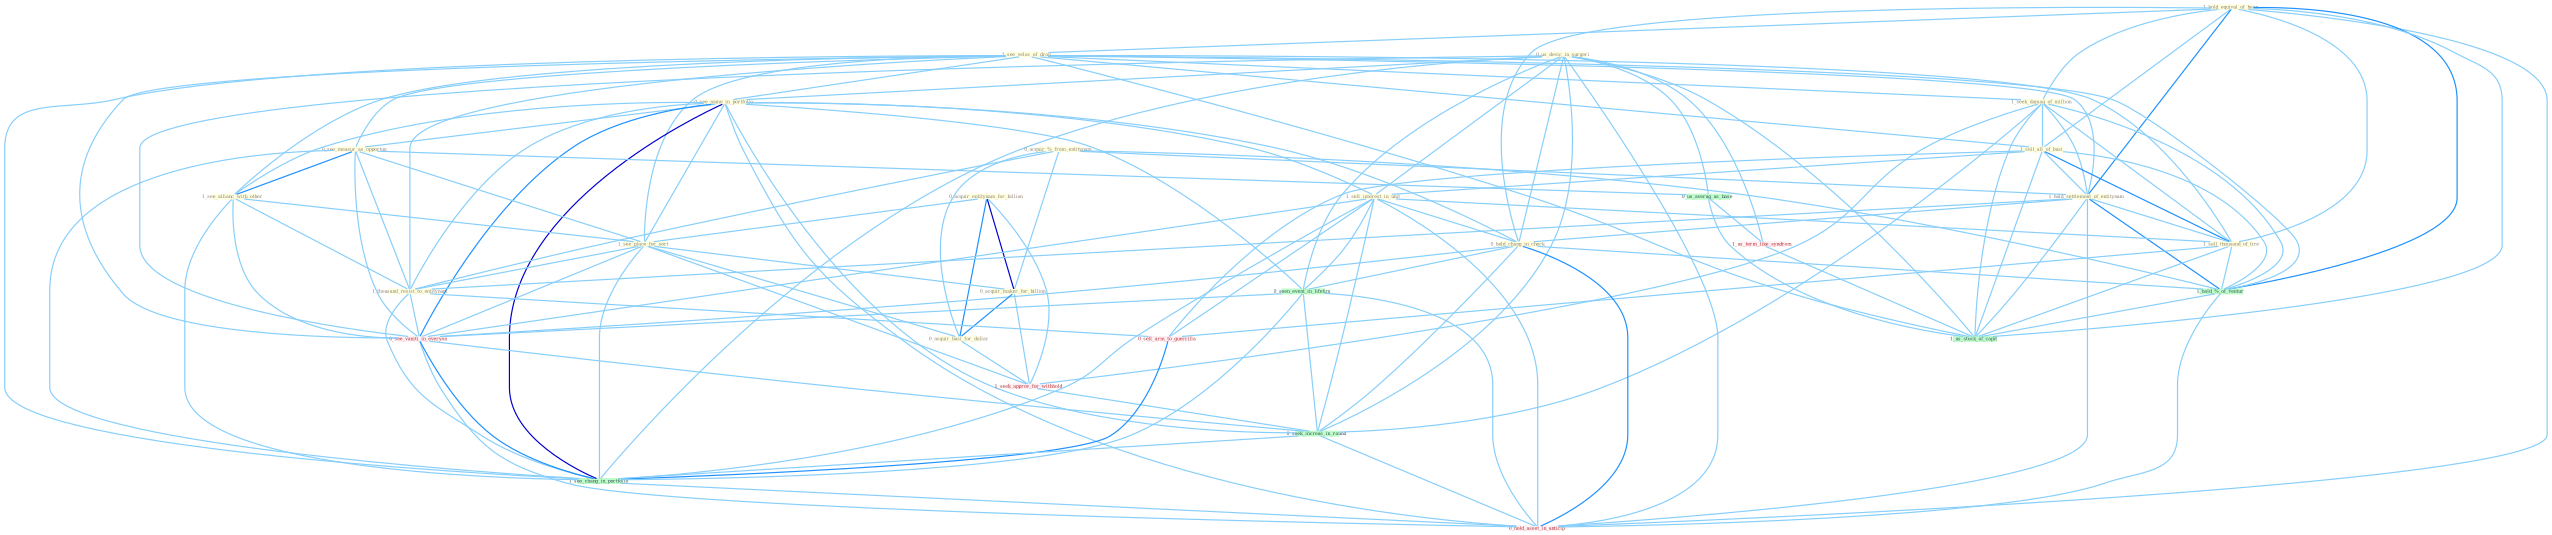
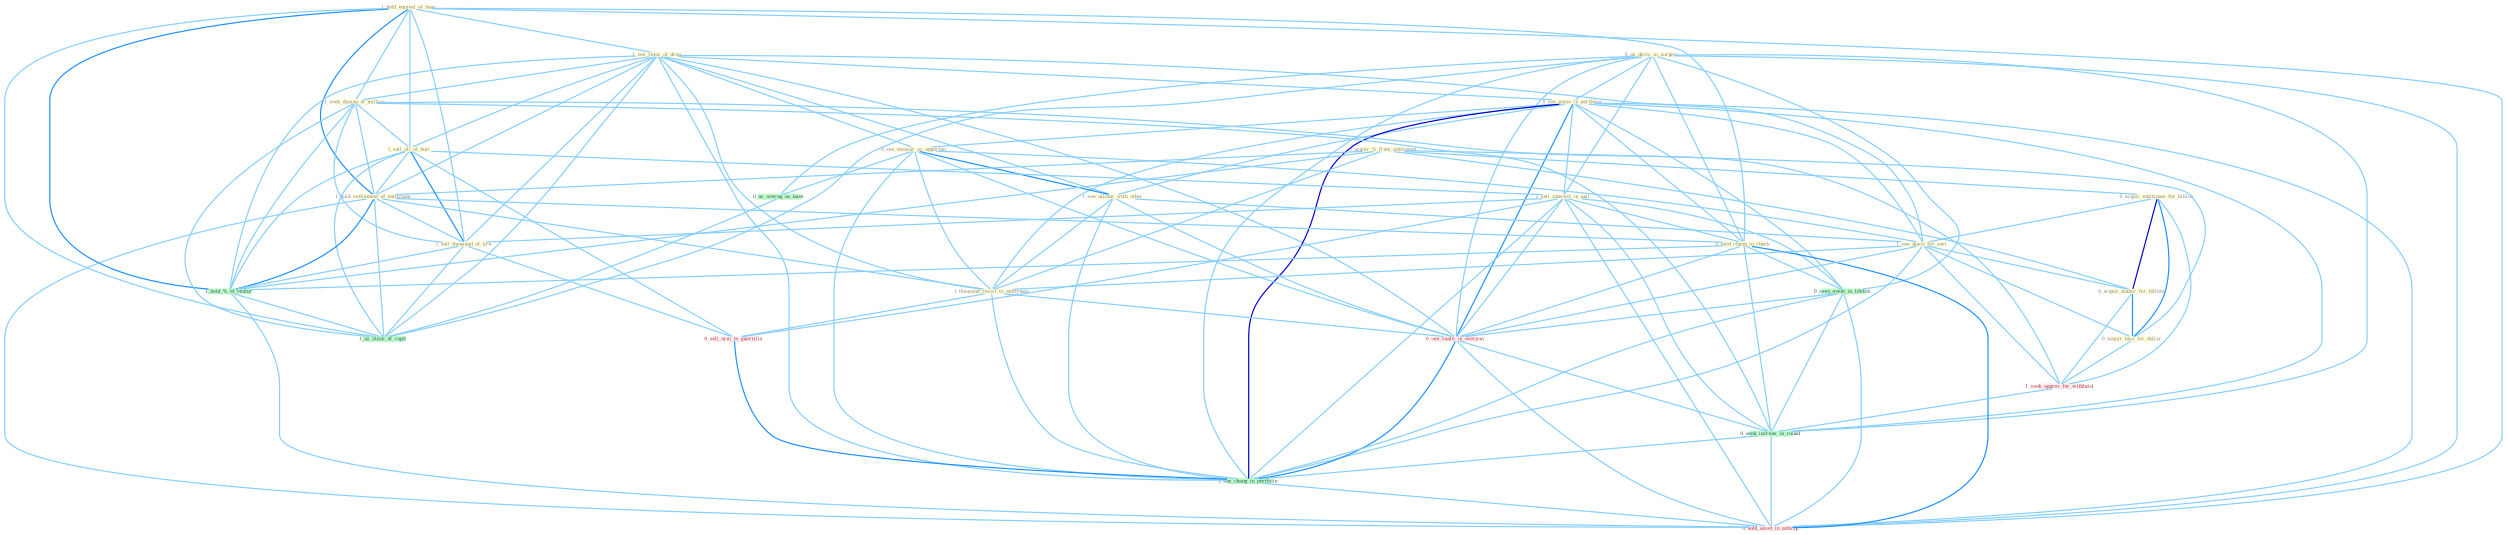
none -> (1771, 173)
(1763, 244) -> none
